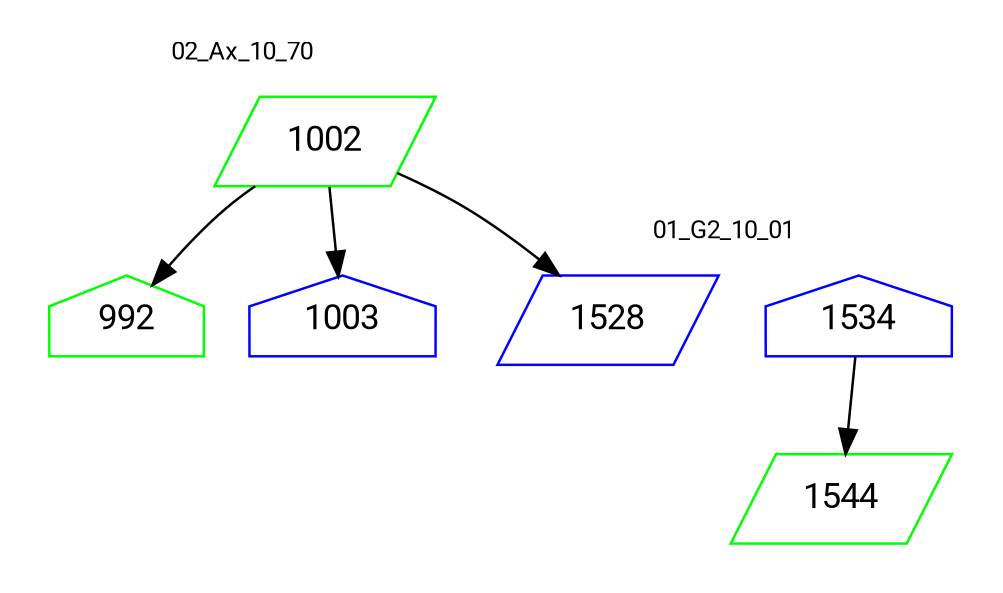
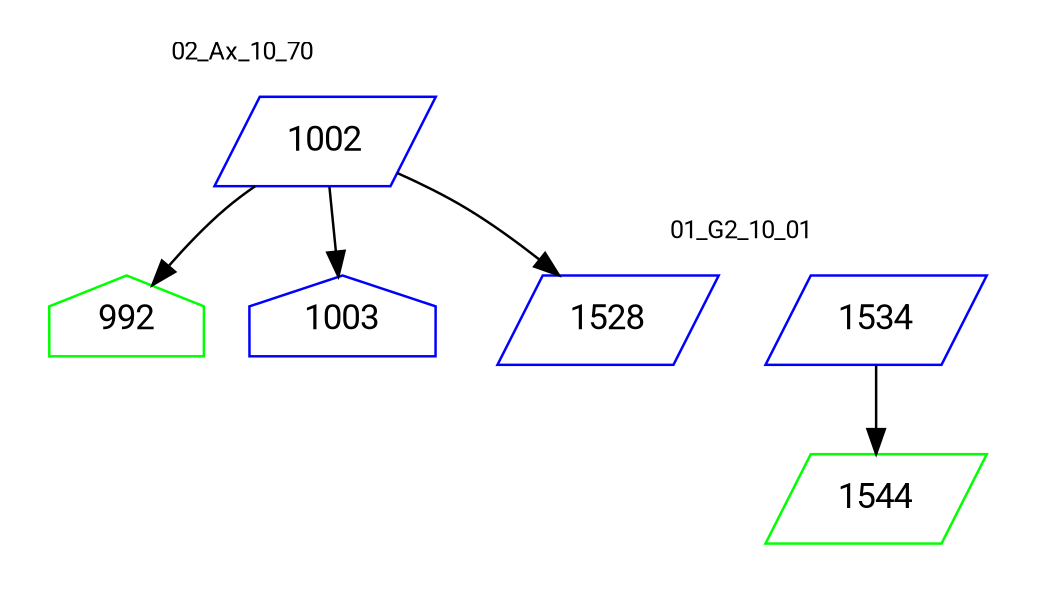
(325, 141) -> (325, 141)
(859, 320) -> (876, 320)
